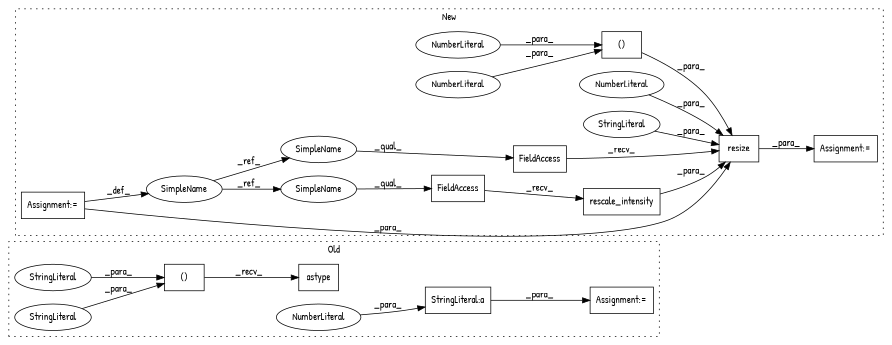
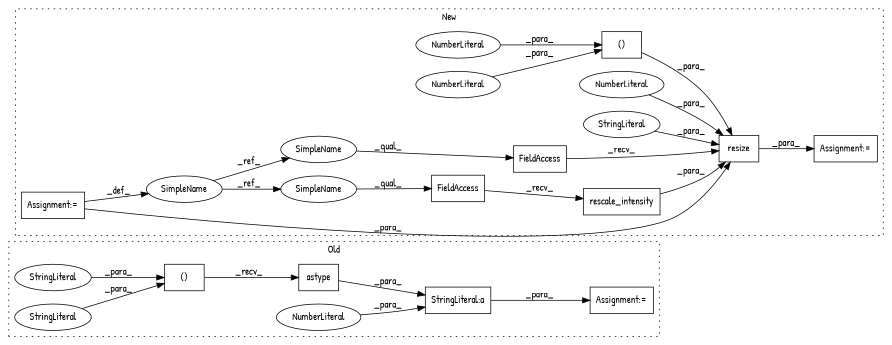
none -> (378, 287)
